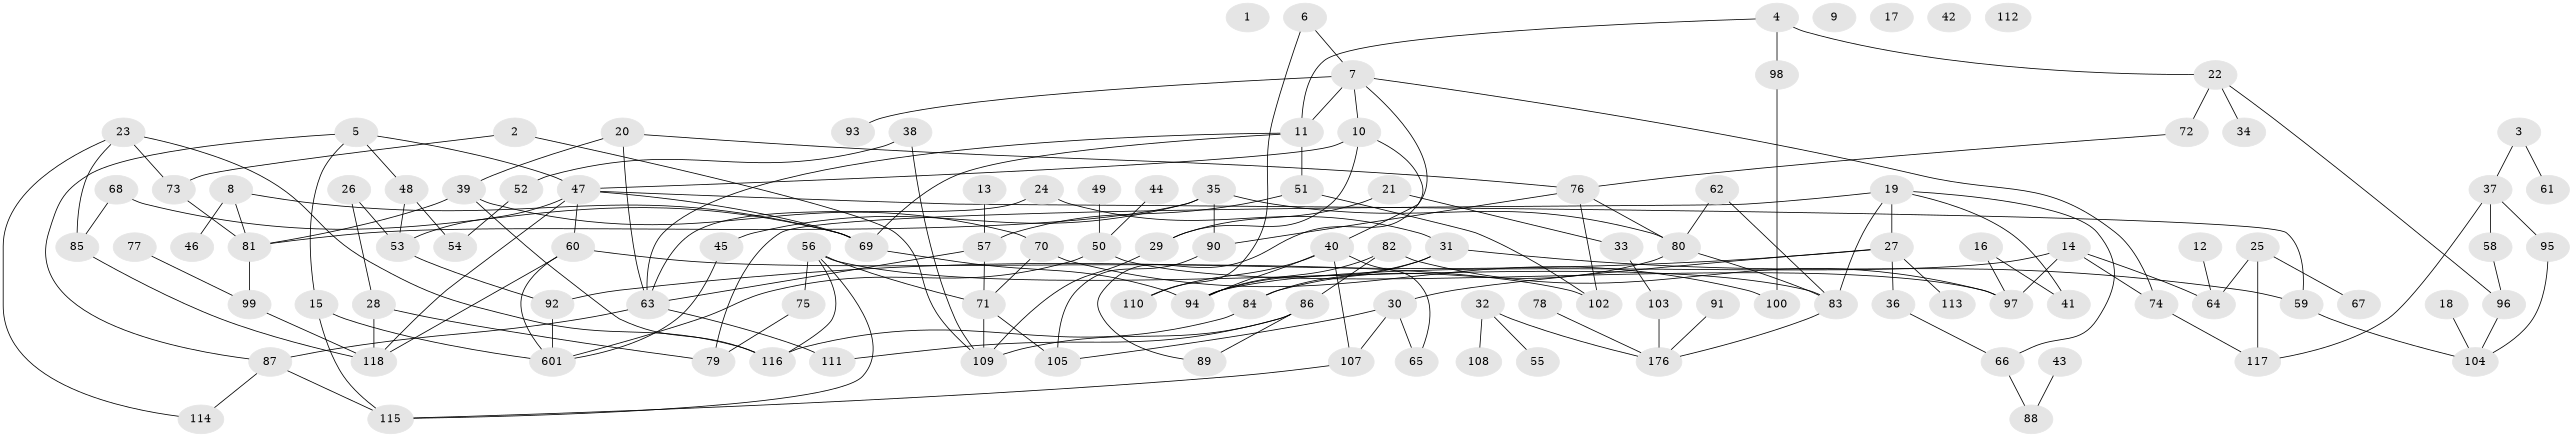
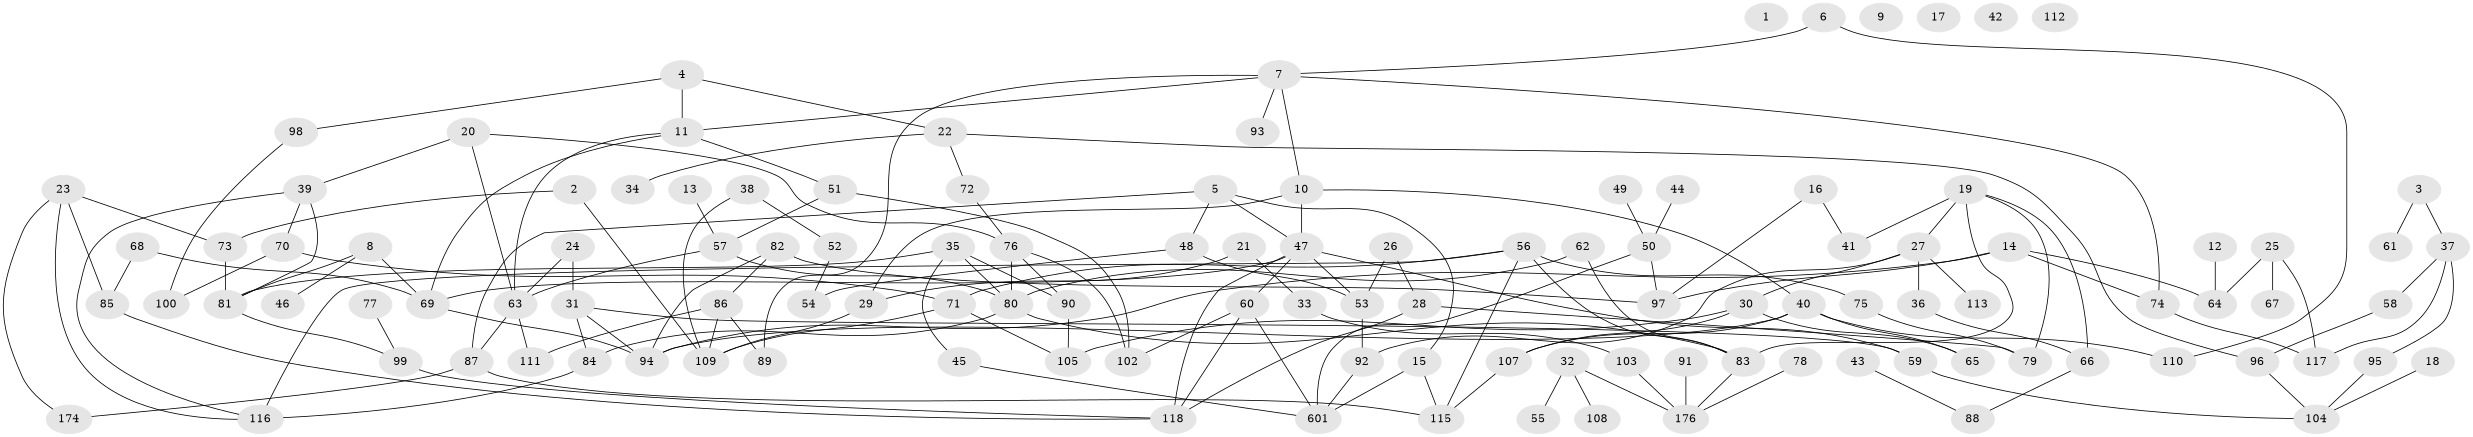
(984, 272) -> (859, 276)
(201, 419) -> (69, 419)
